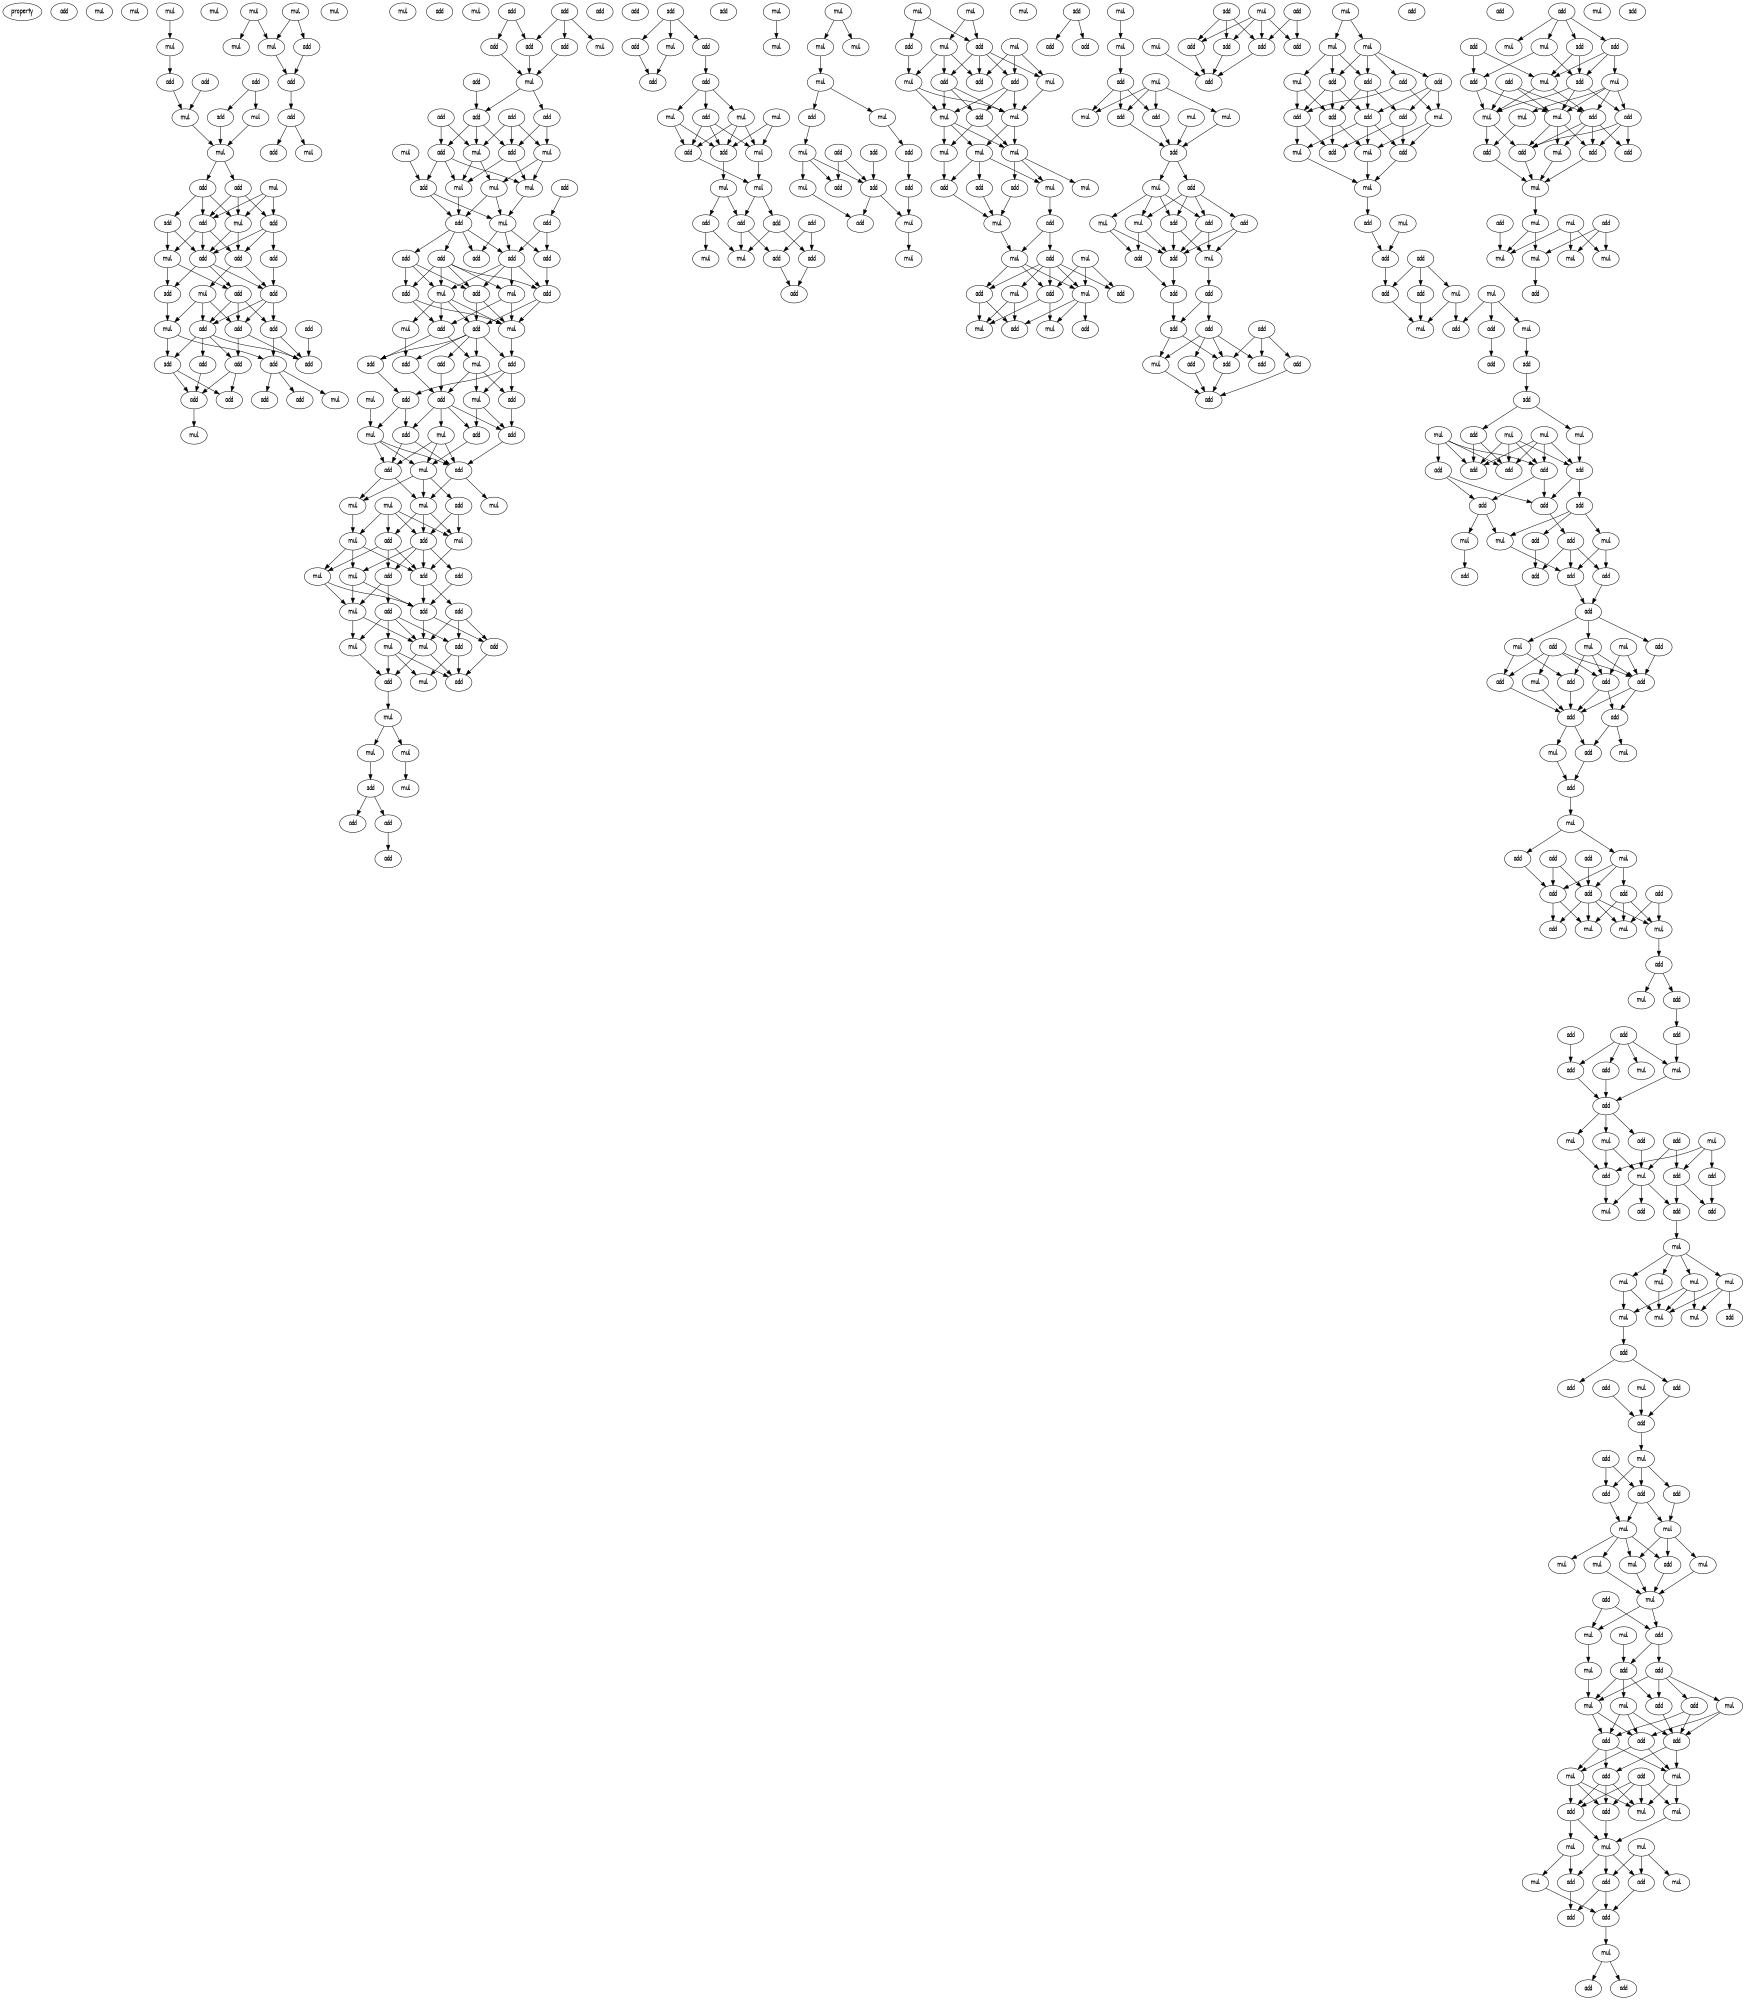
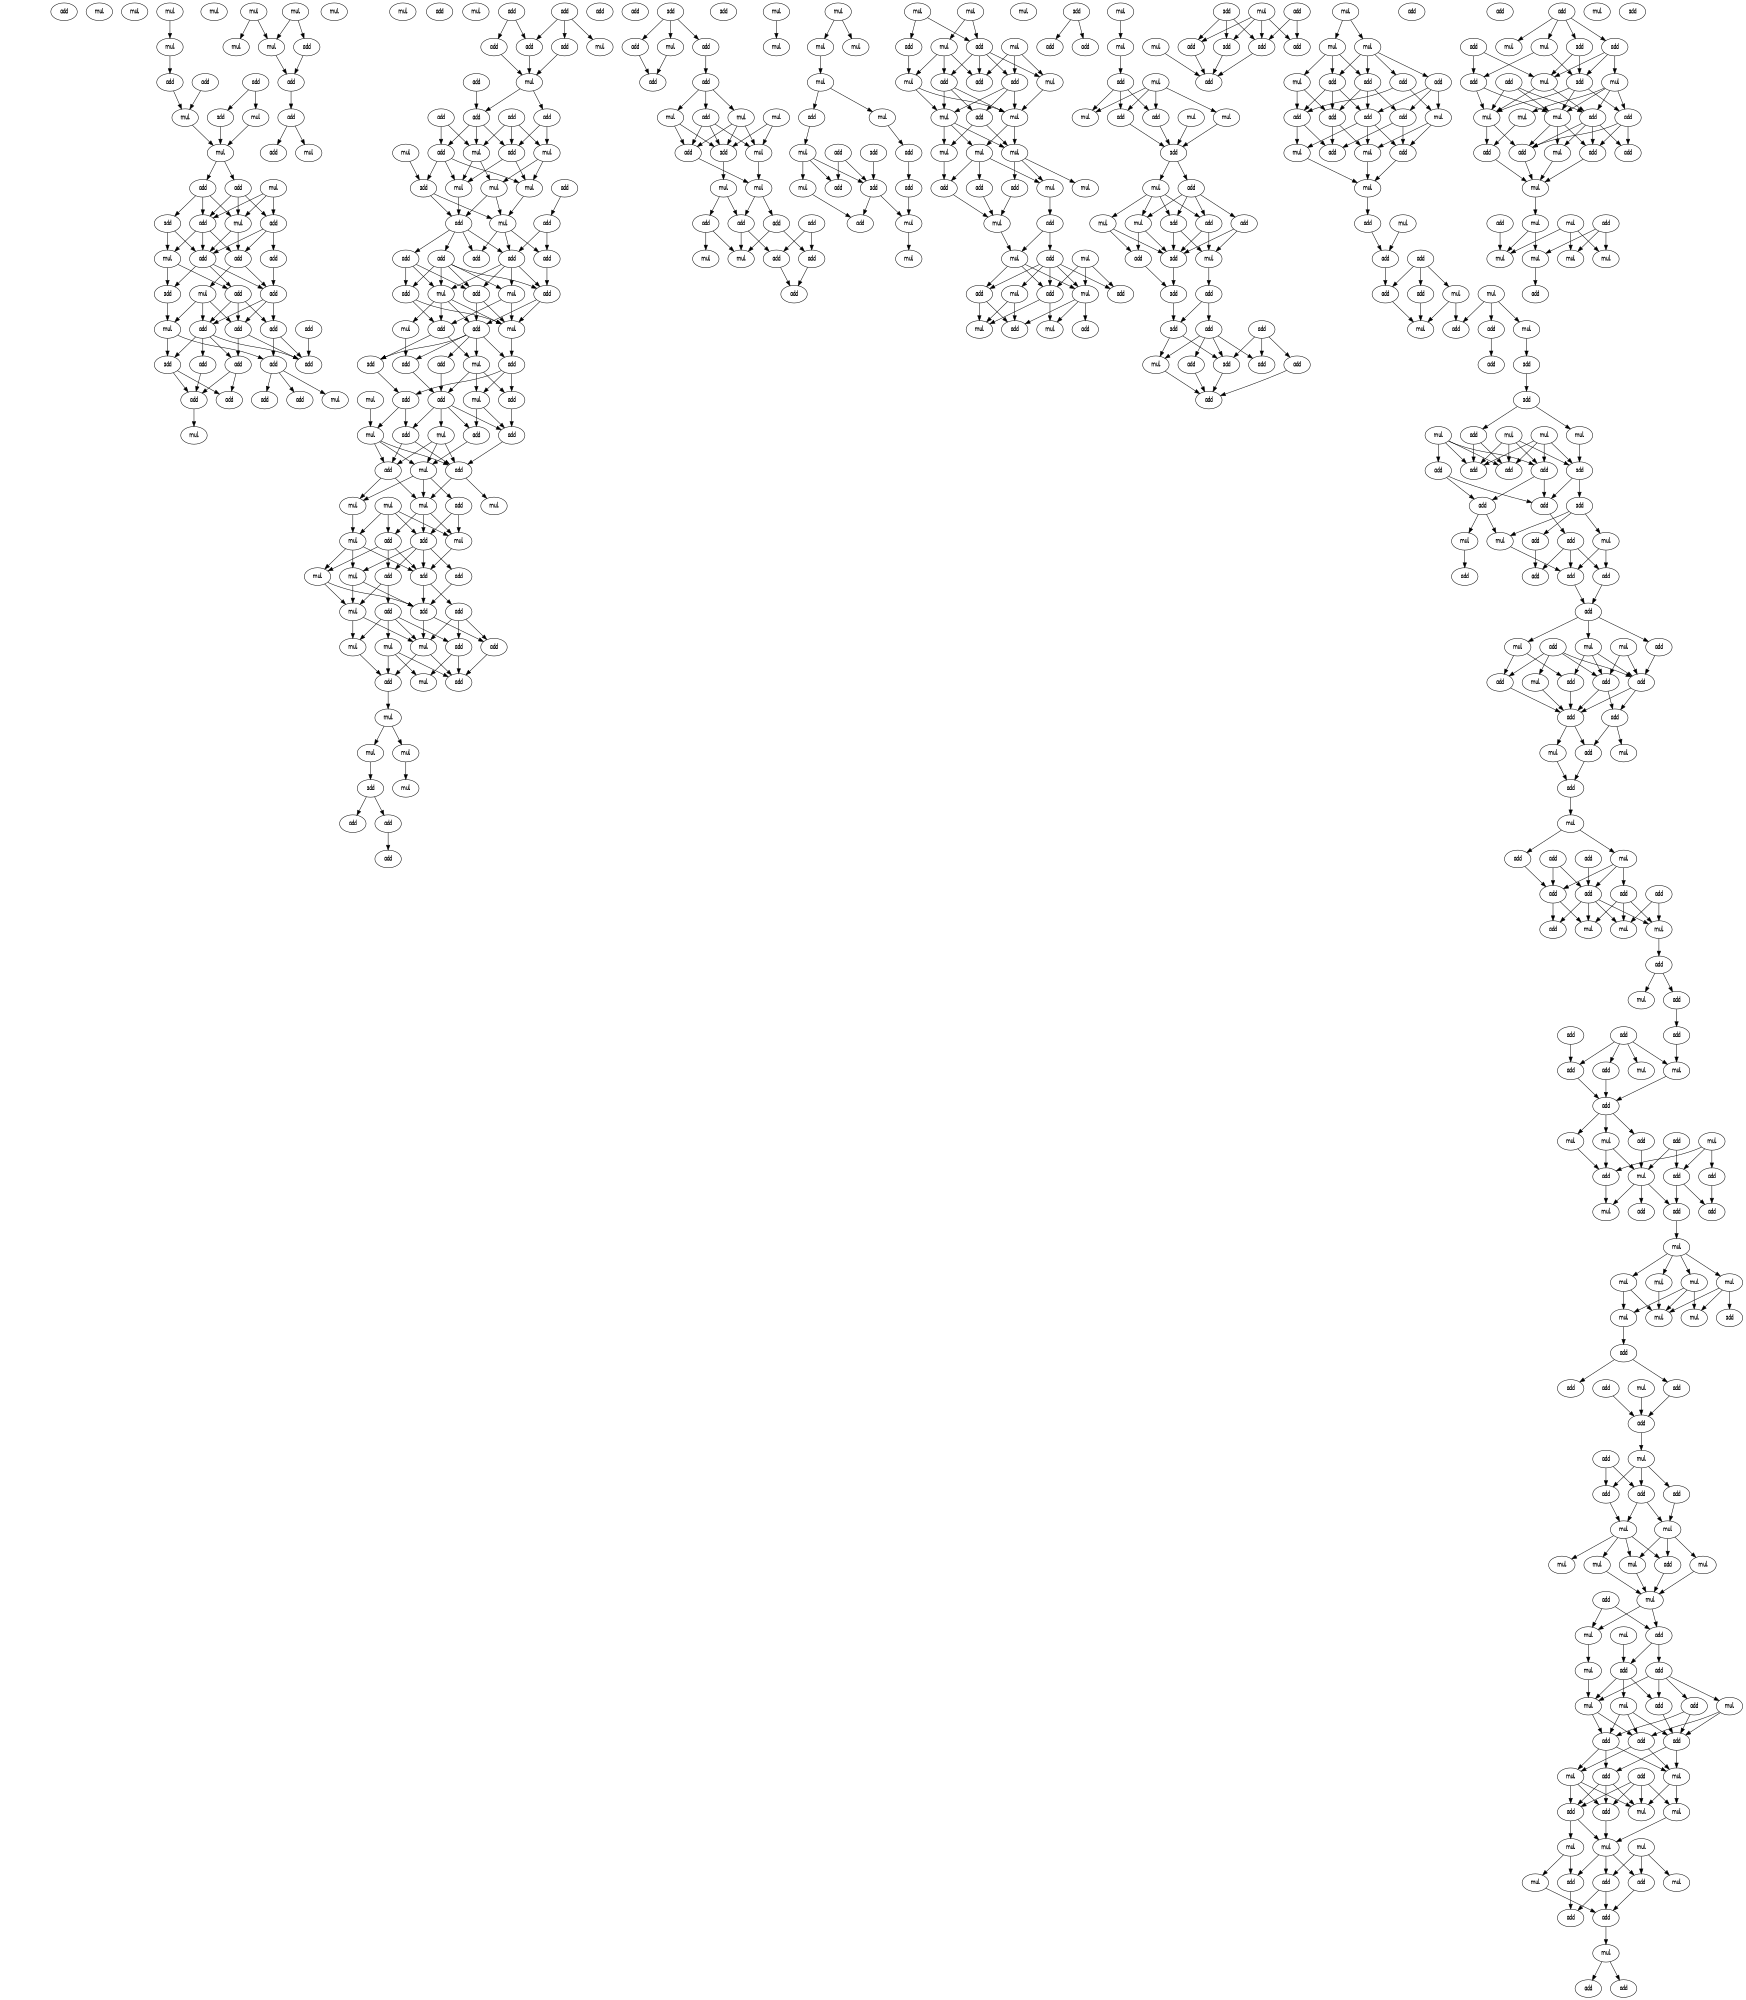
(22, 12) -> none
